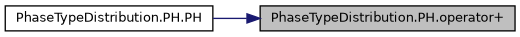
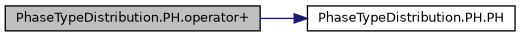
(230, 18) -> (277, 18)
